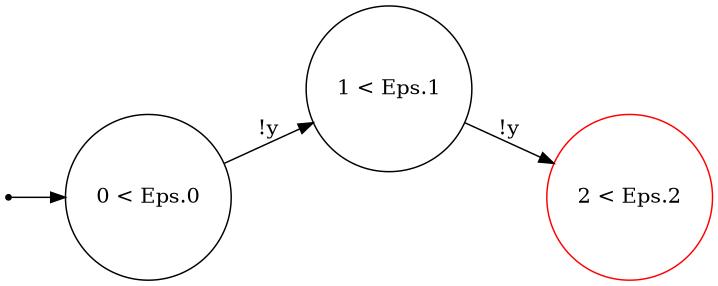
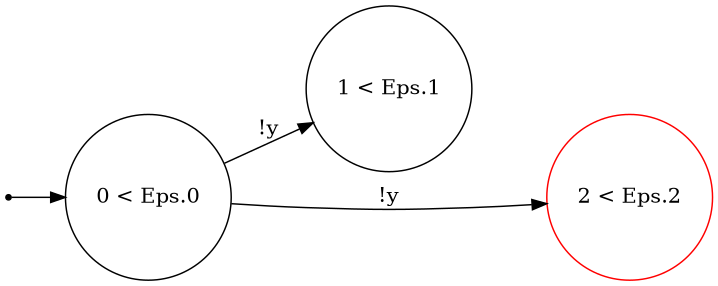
(503, 140) -> (382, 209)
